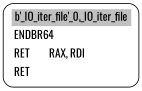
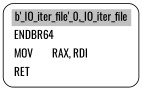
(50, 54) -> (51, 54)
